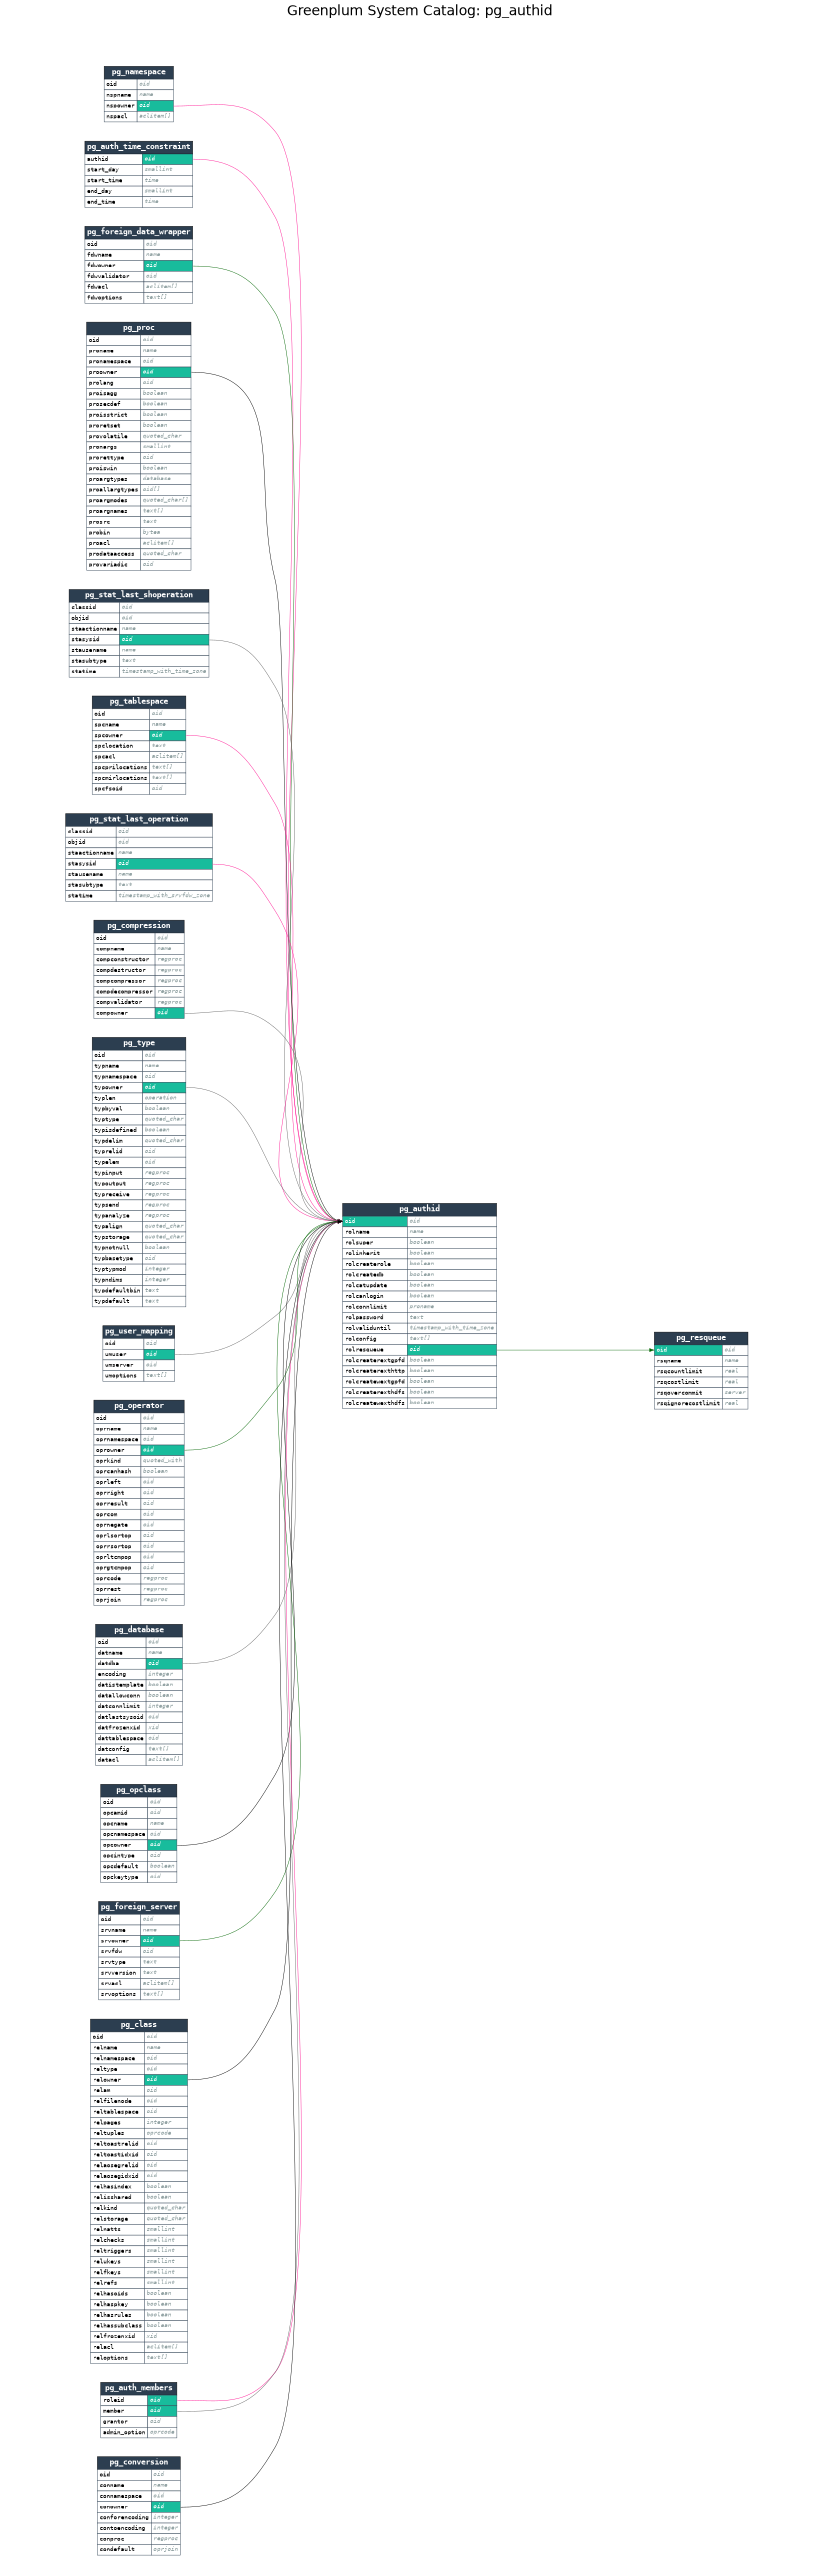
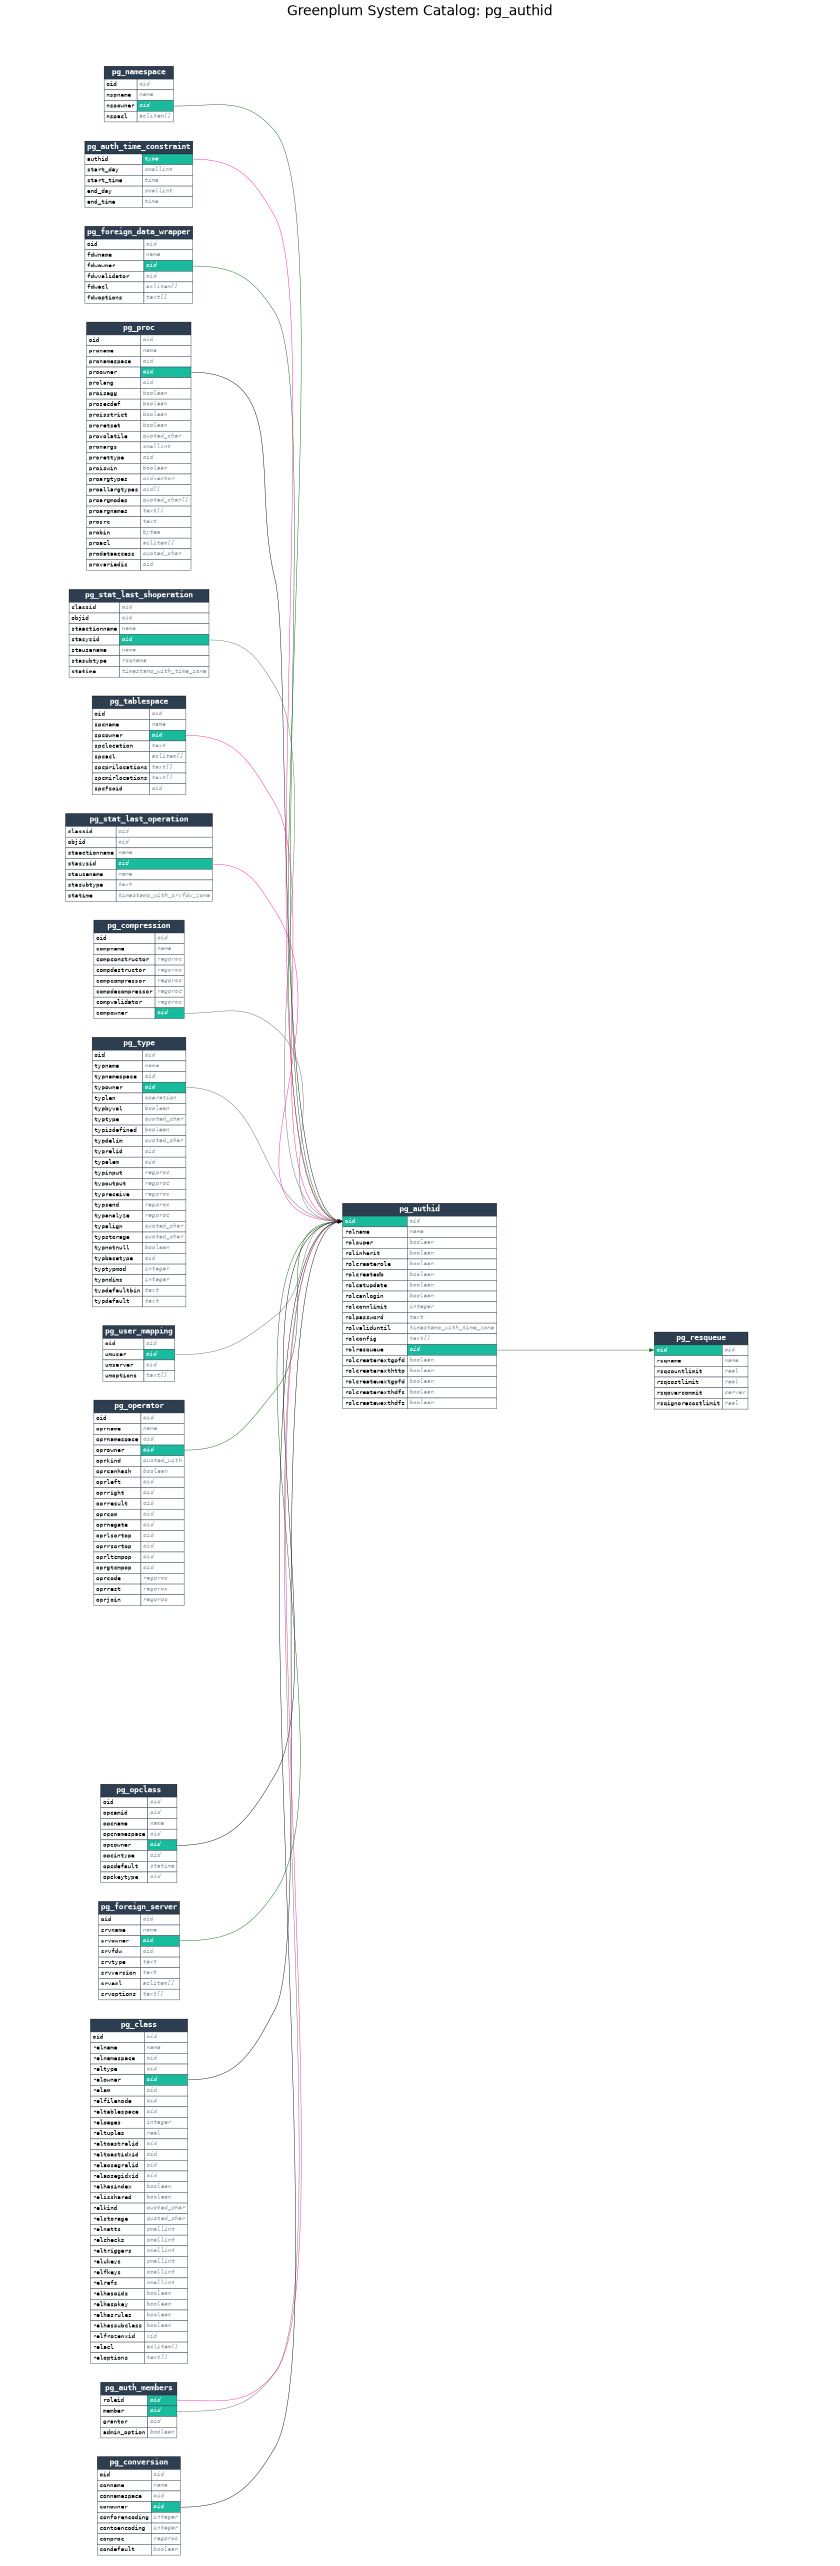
(150, 159) -> (152, 159)
(157, 479) -> (159, 479)
(297, 564) -> (297, 564)
(129, 660) -> (134, 660)
(422, 1306) -> (422, 1306)
(139, 1695) -> none
(162, 1866) -> (162, 1866)
(159, 2133) -> (154, 2133)
(162, 2432) -> (162, 2432)
(166, 2549) -> (166, 2549)
